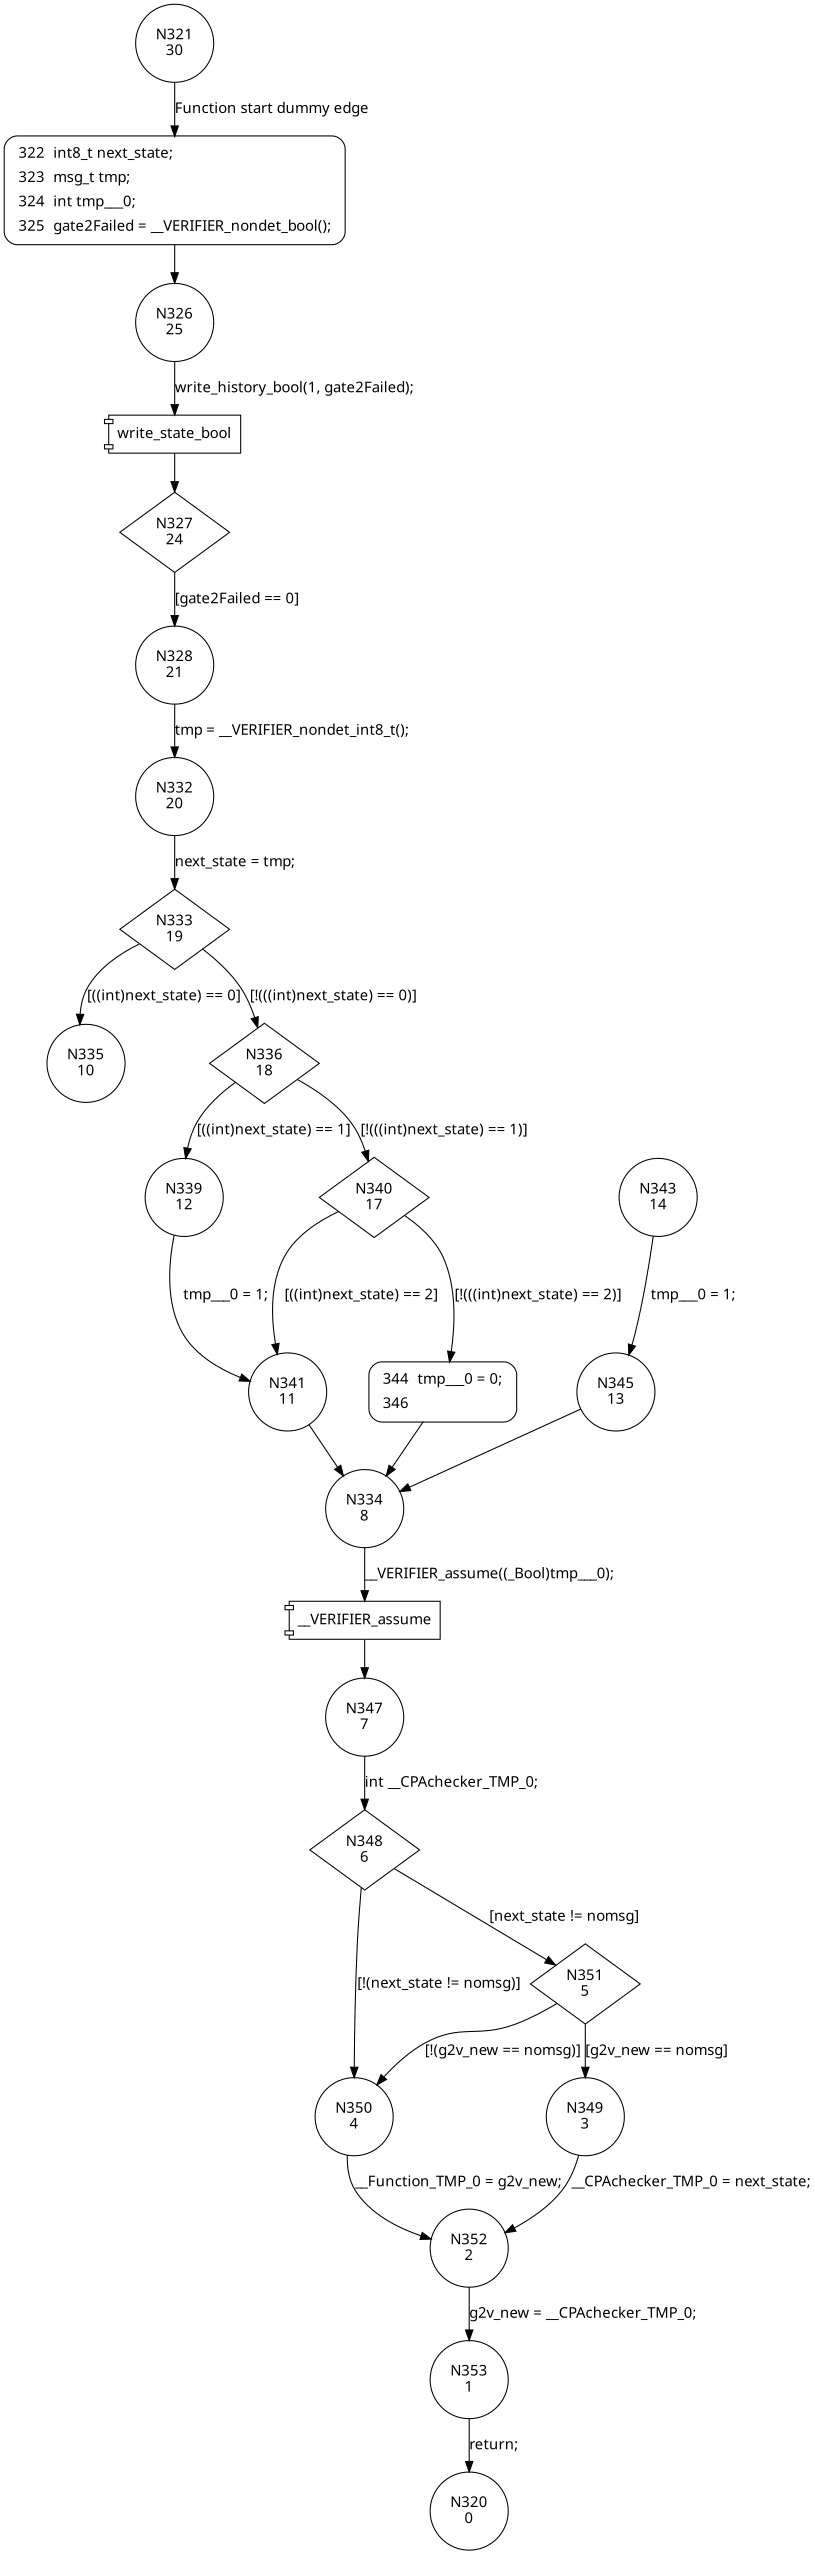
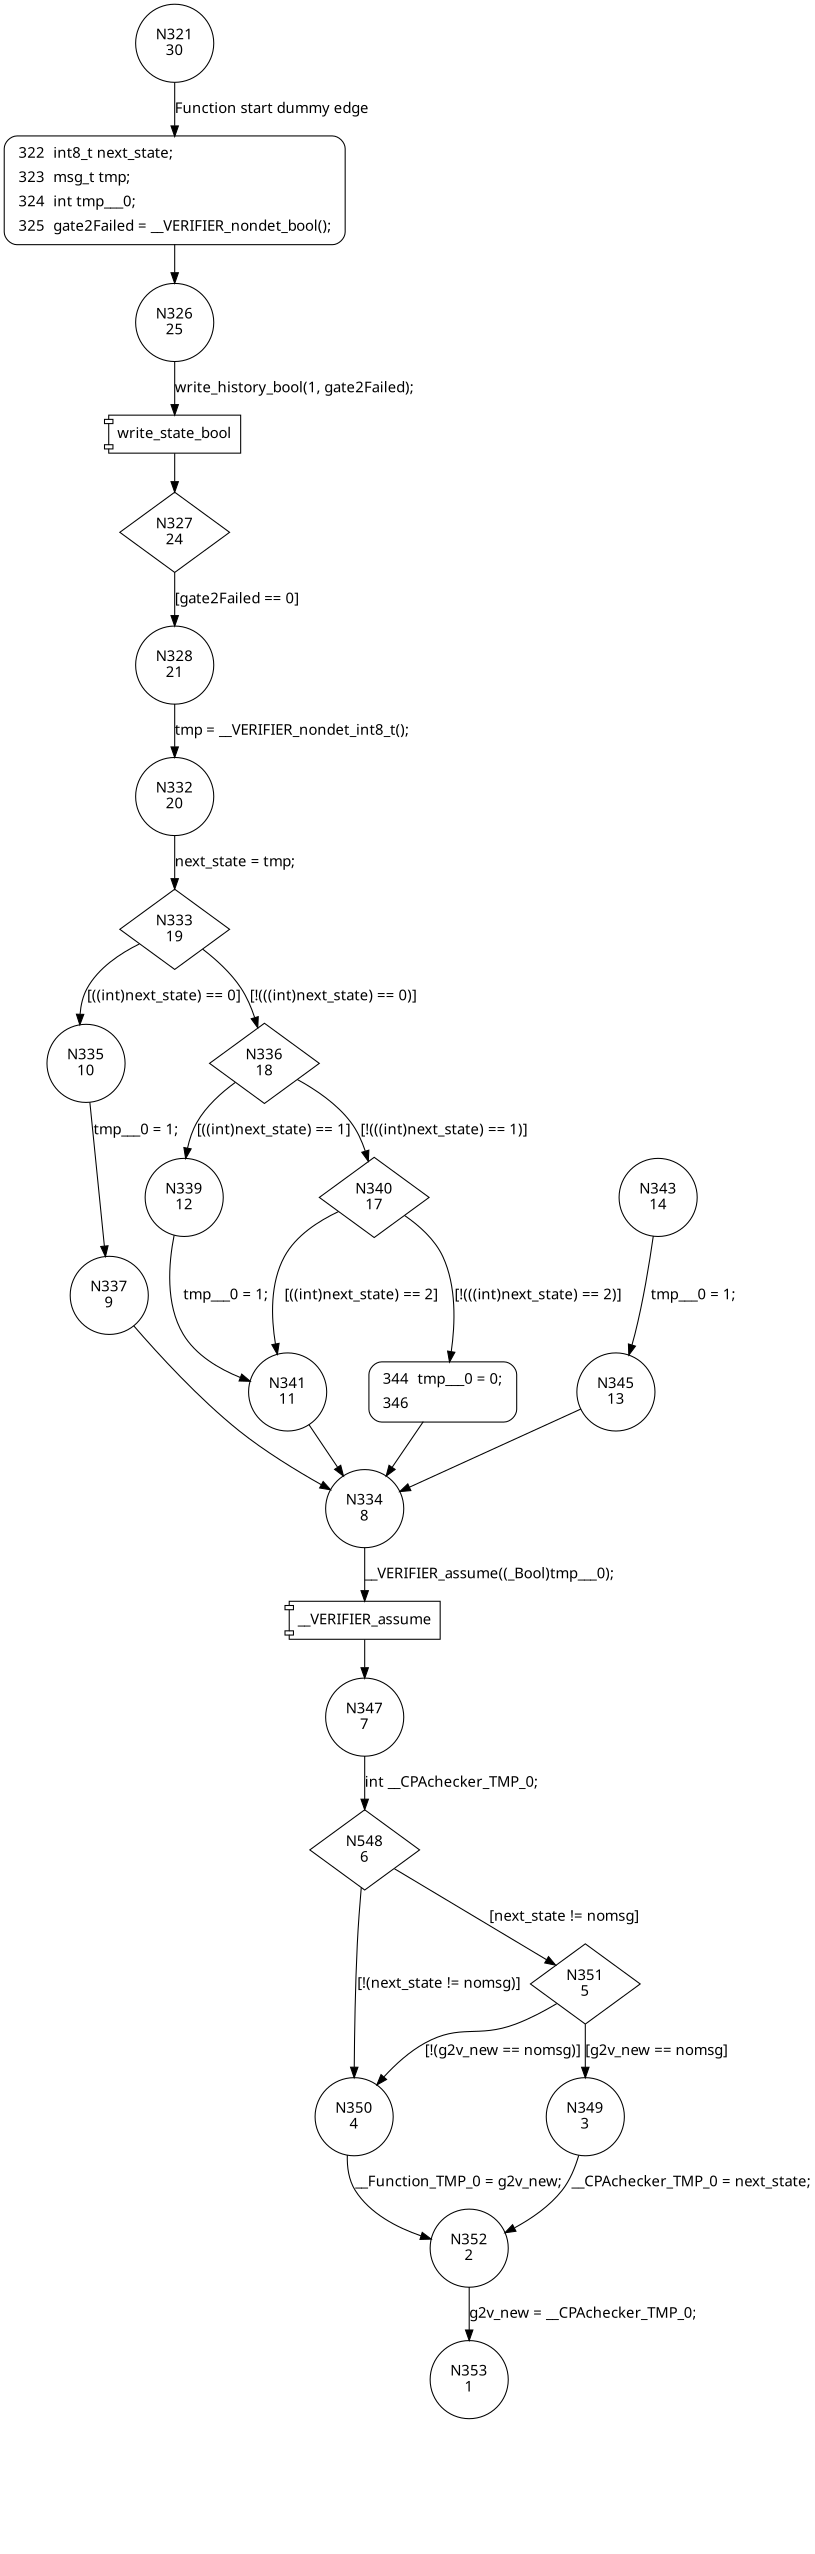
none -> (109, 1295)
(365, 1850) -> (365, 1850)
(469, 2511) -> none
